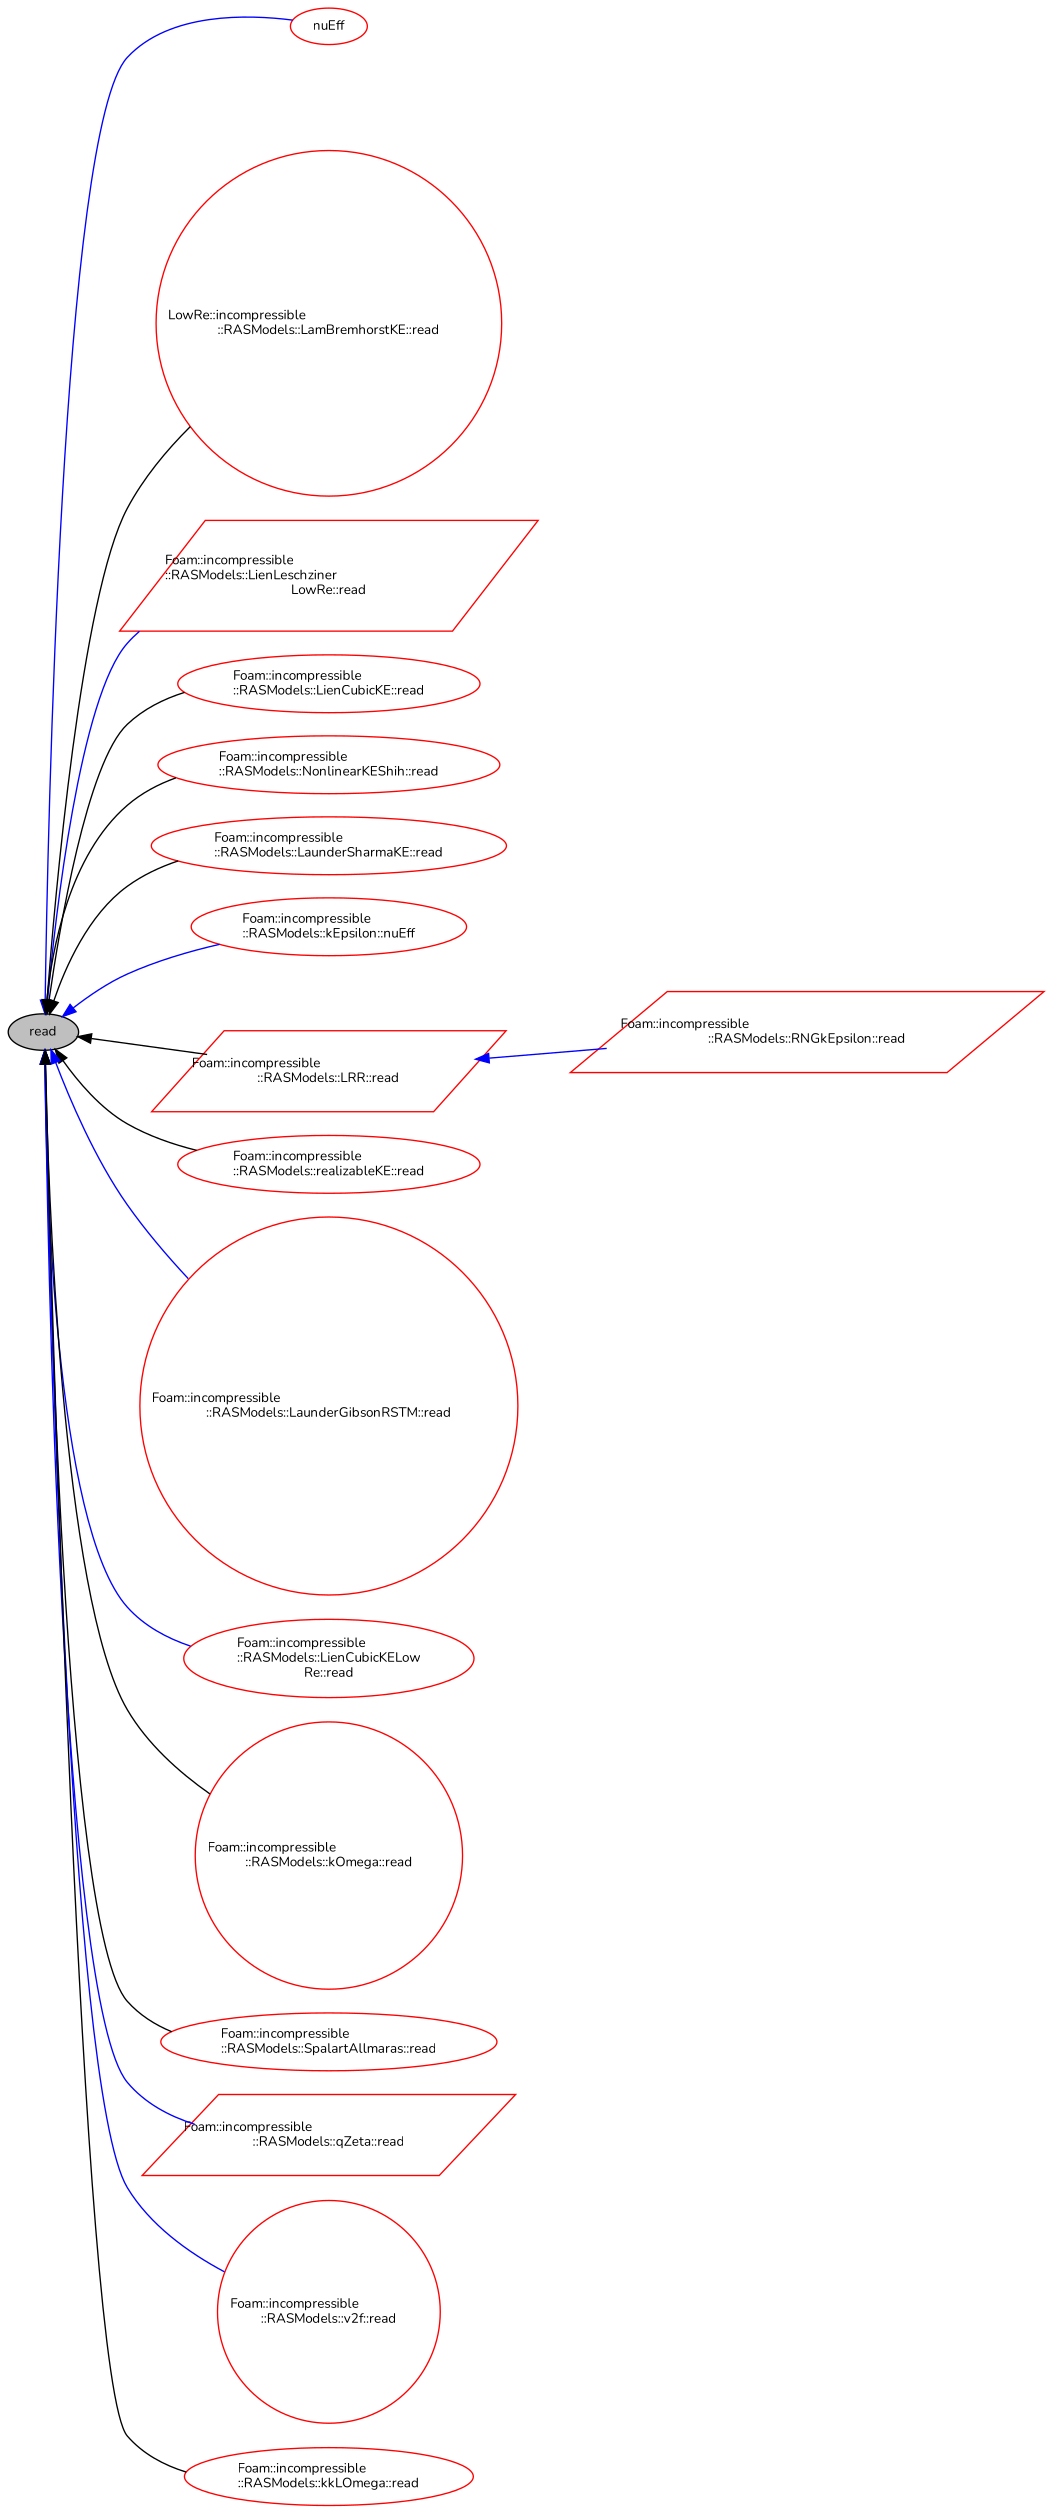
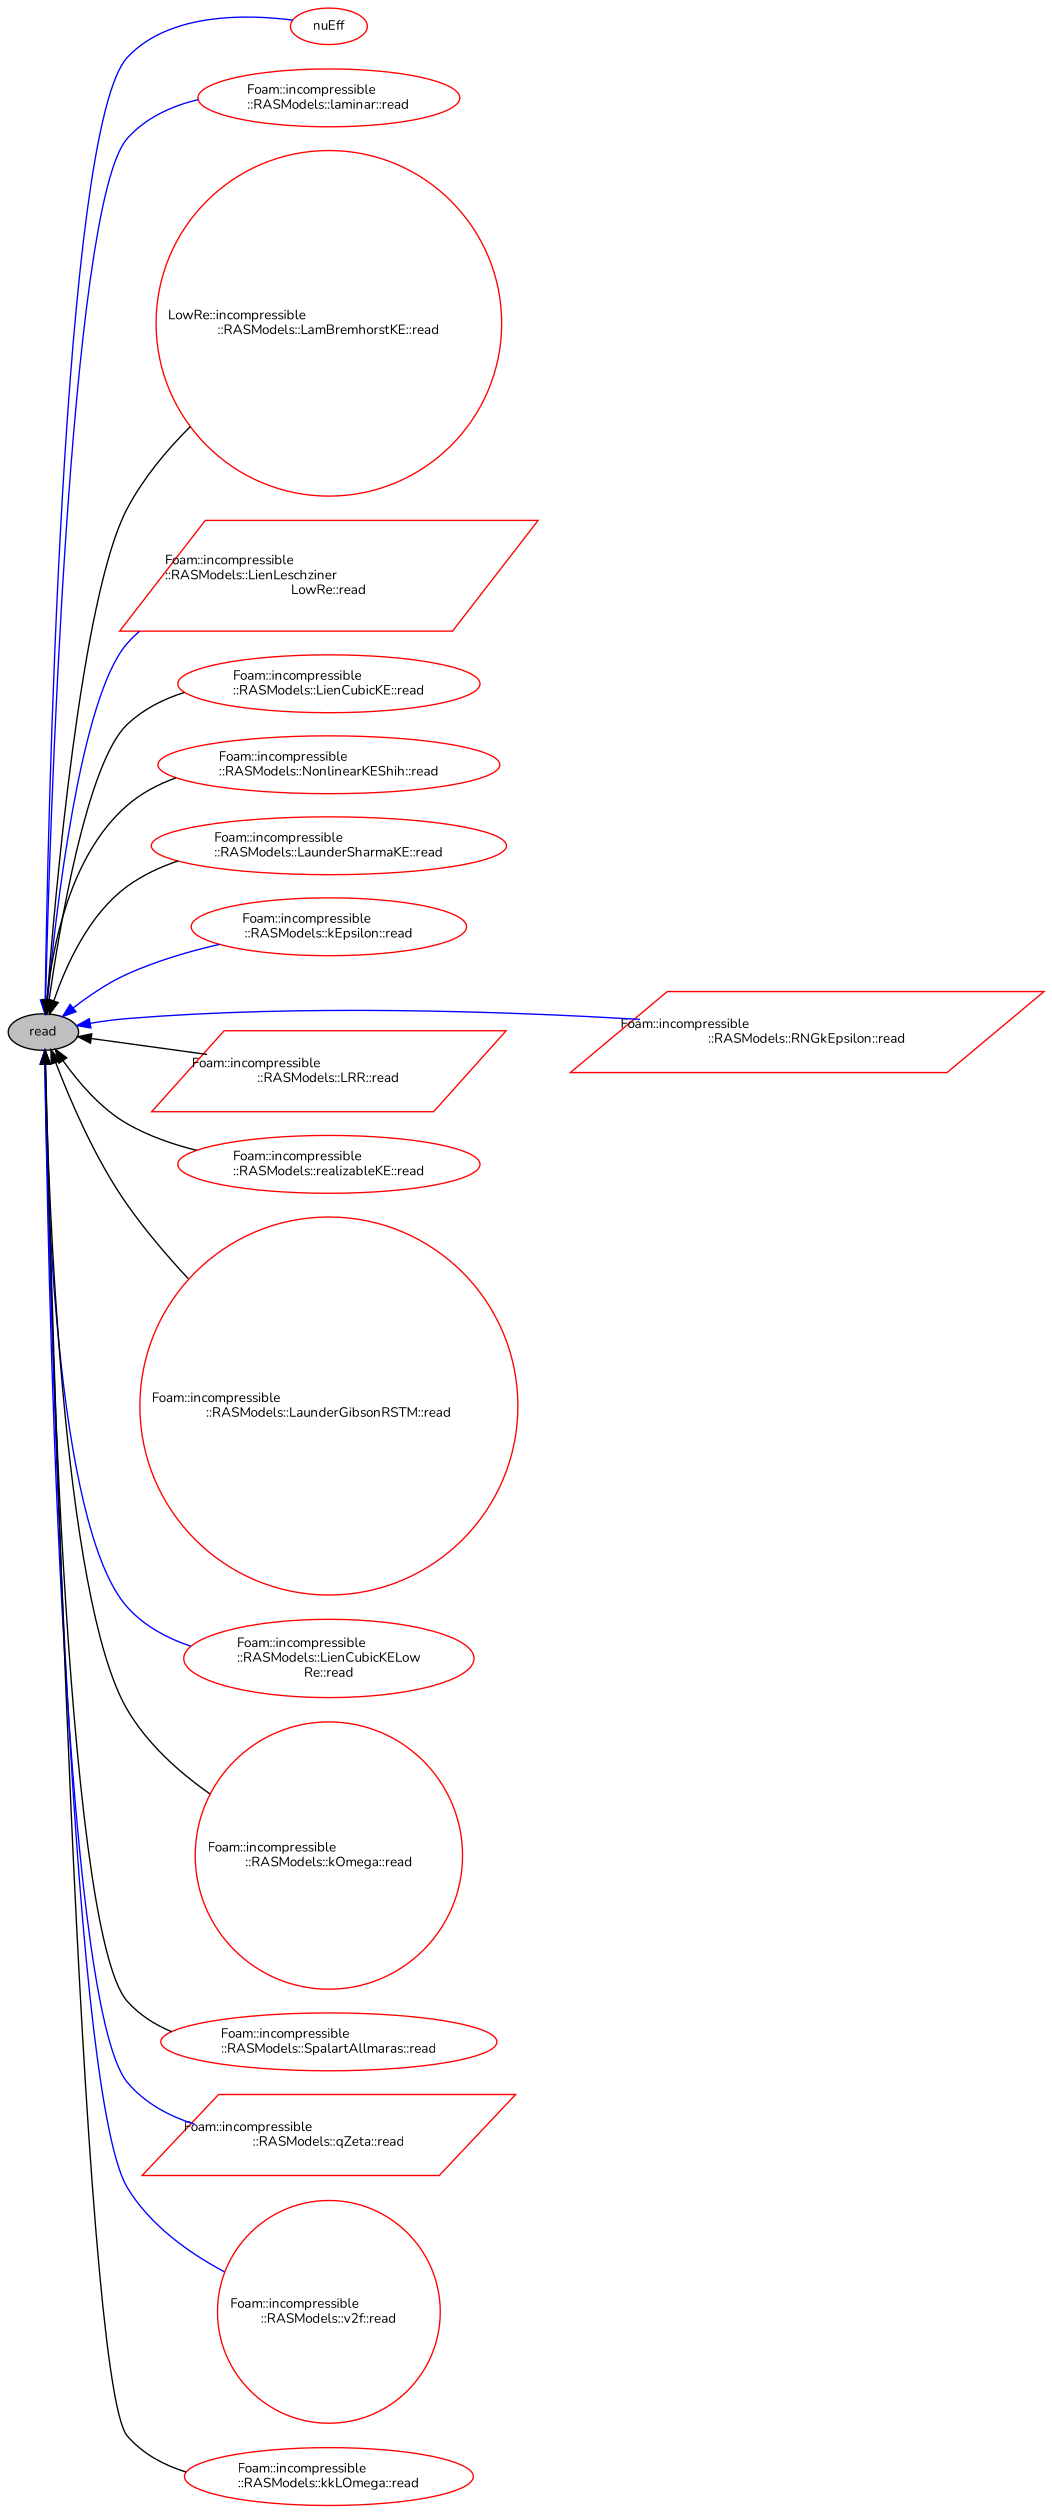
none -> (329, 98)
(329, 927) -> (329, 927)
(548, 1053) -> (365, 1011)
(110, 1178) -> (110, 1178)
